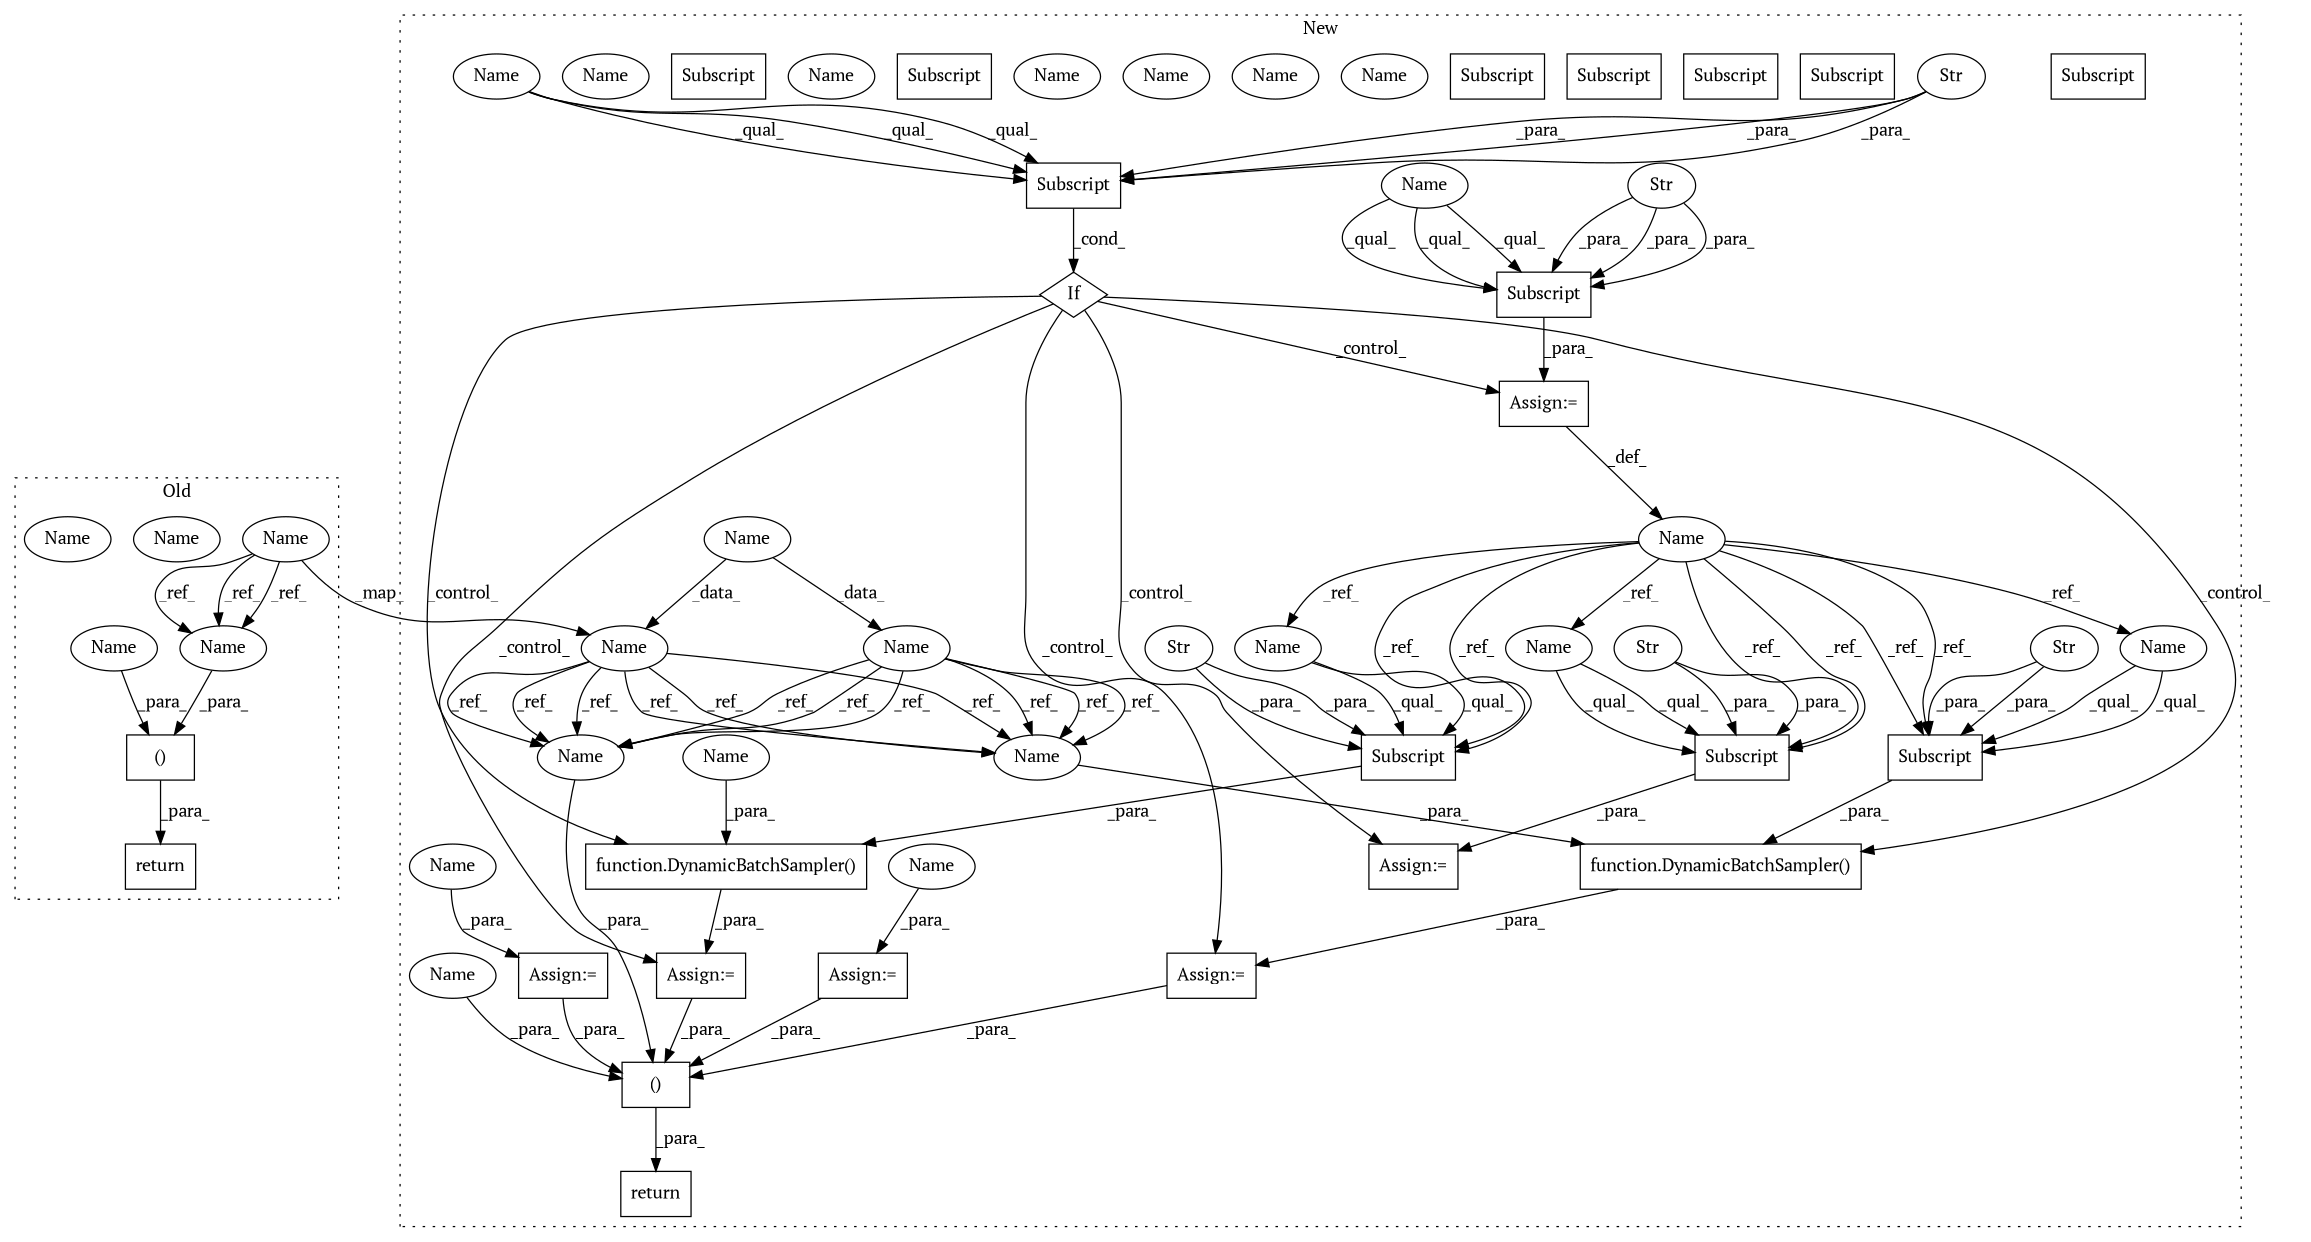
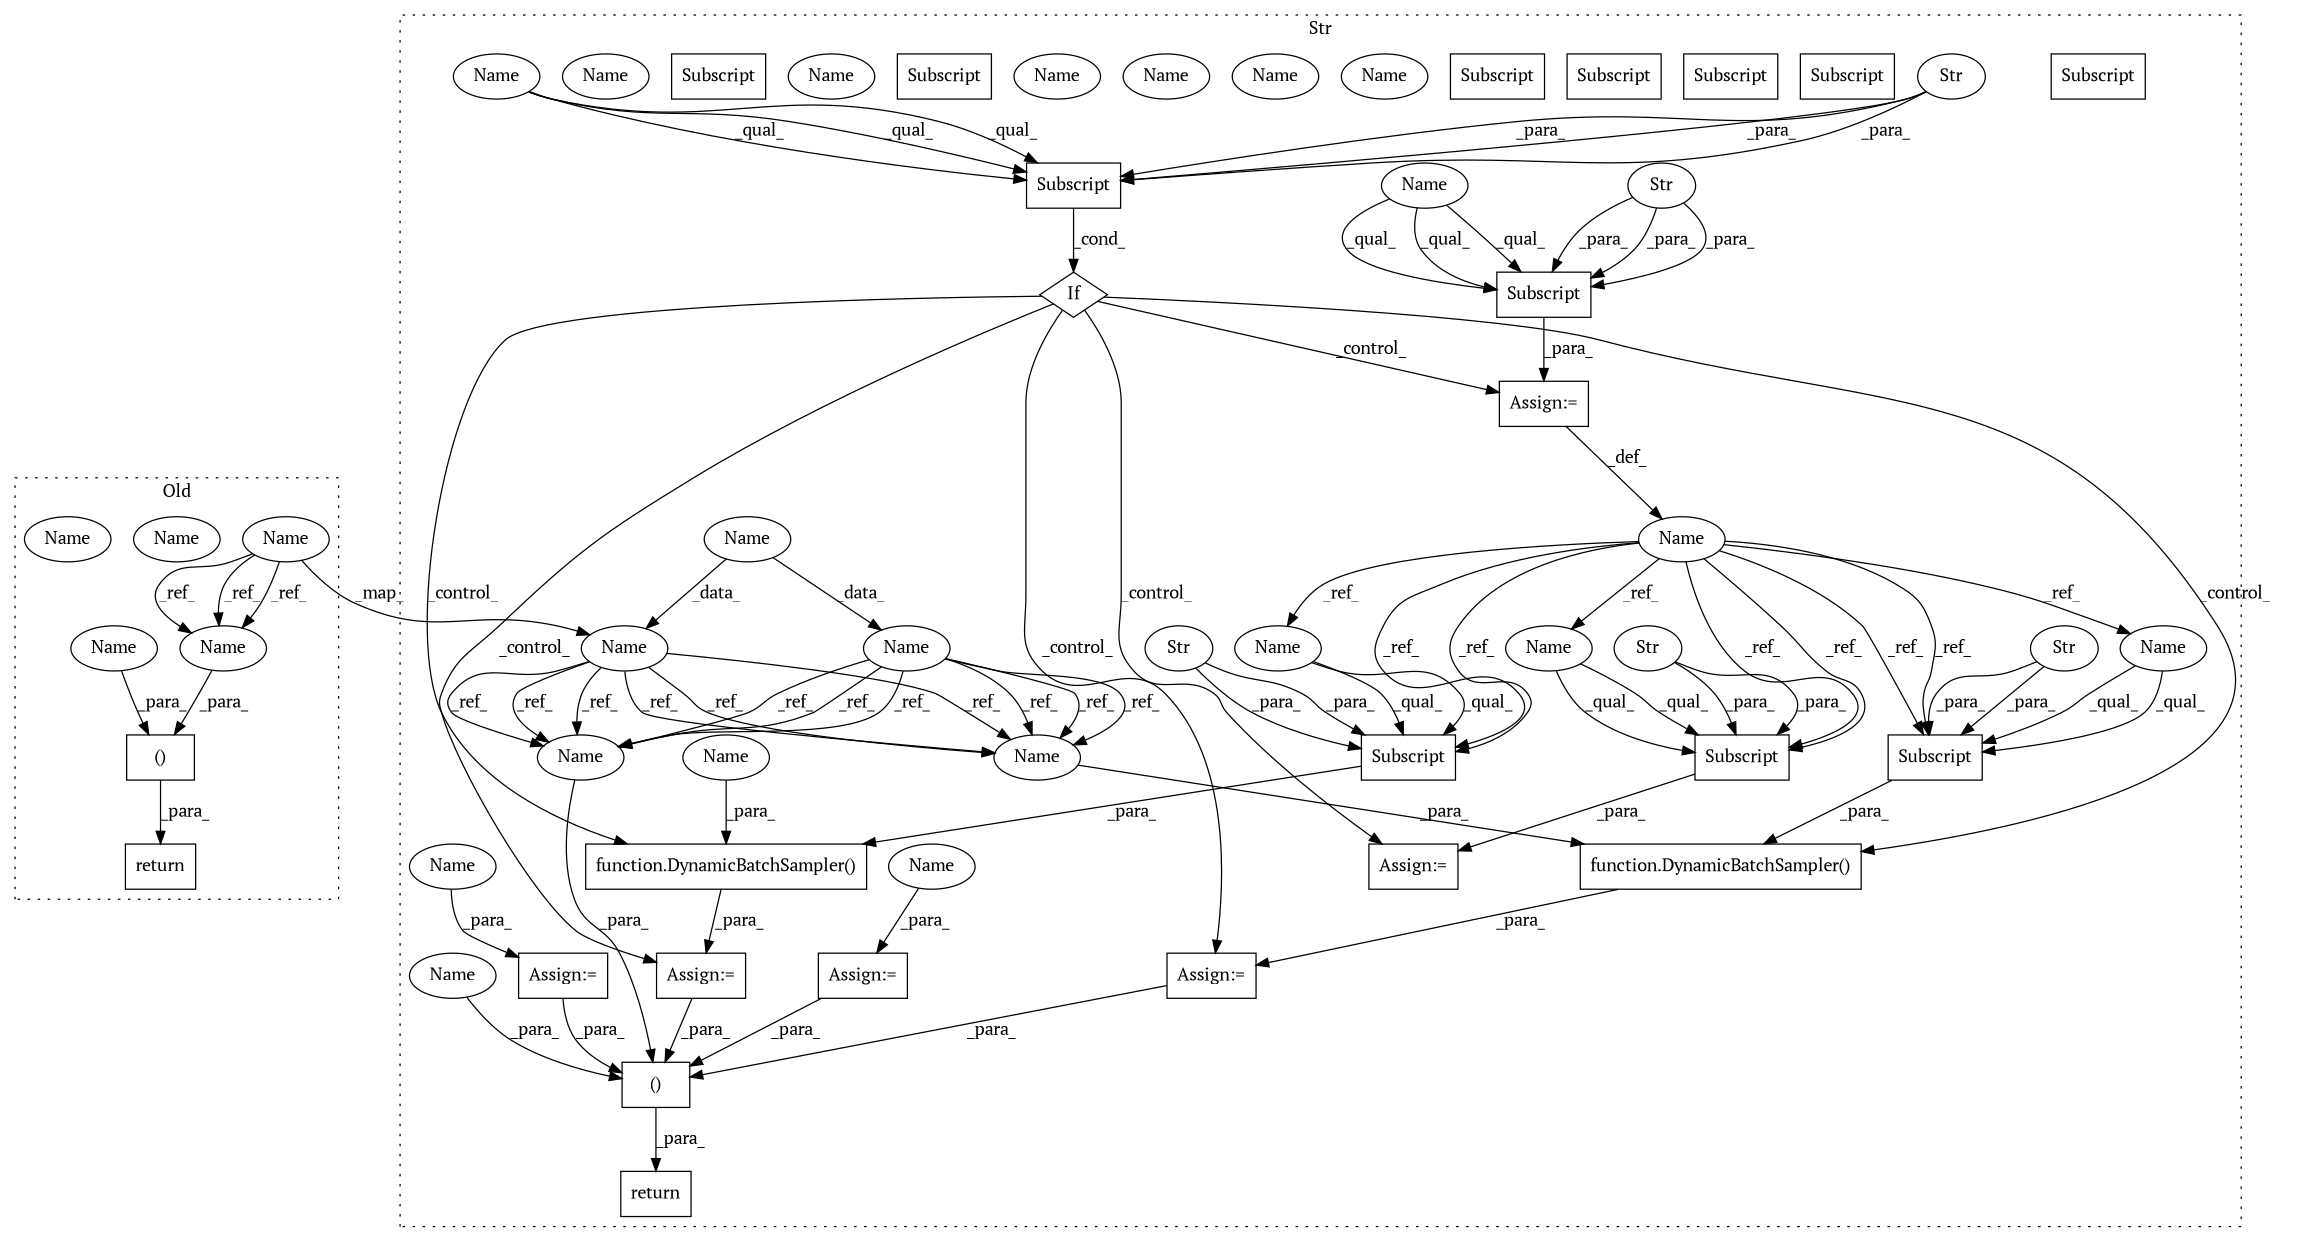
(1321, 29) -> (1321, 29)
